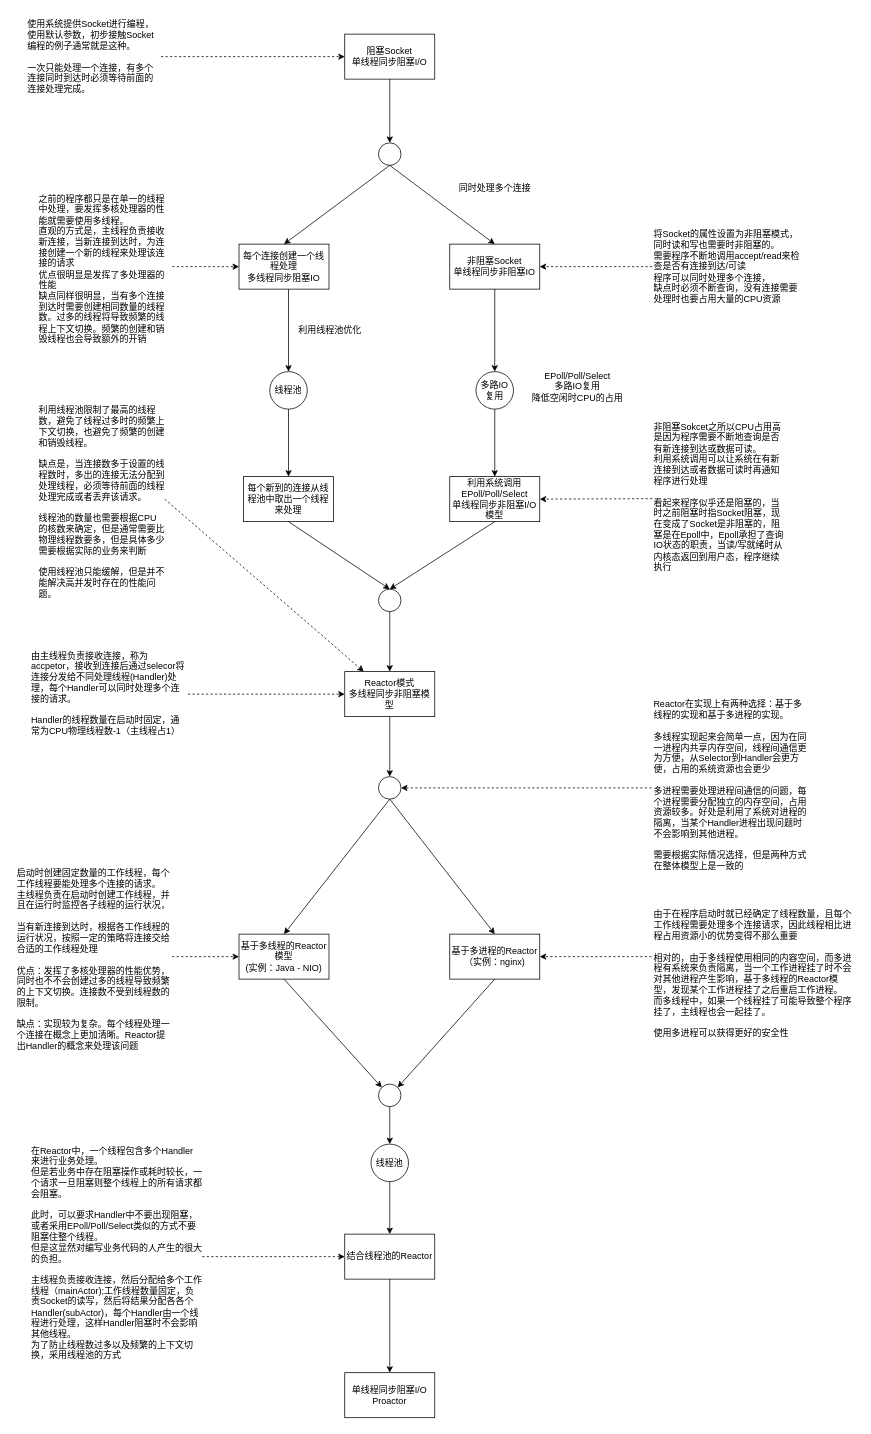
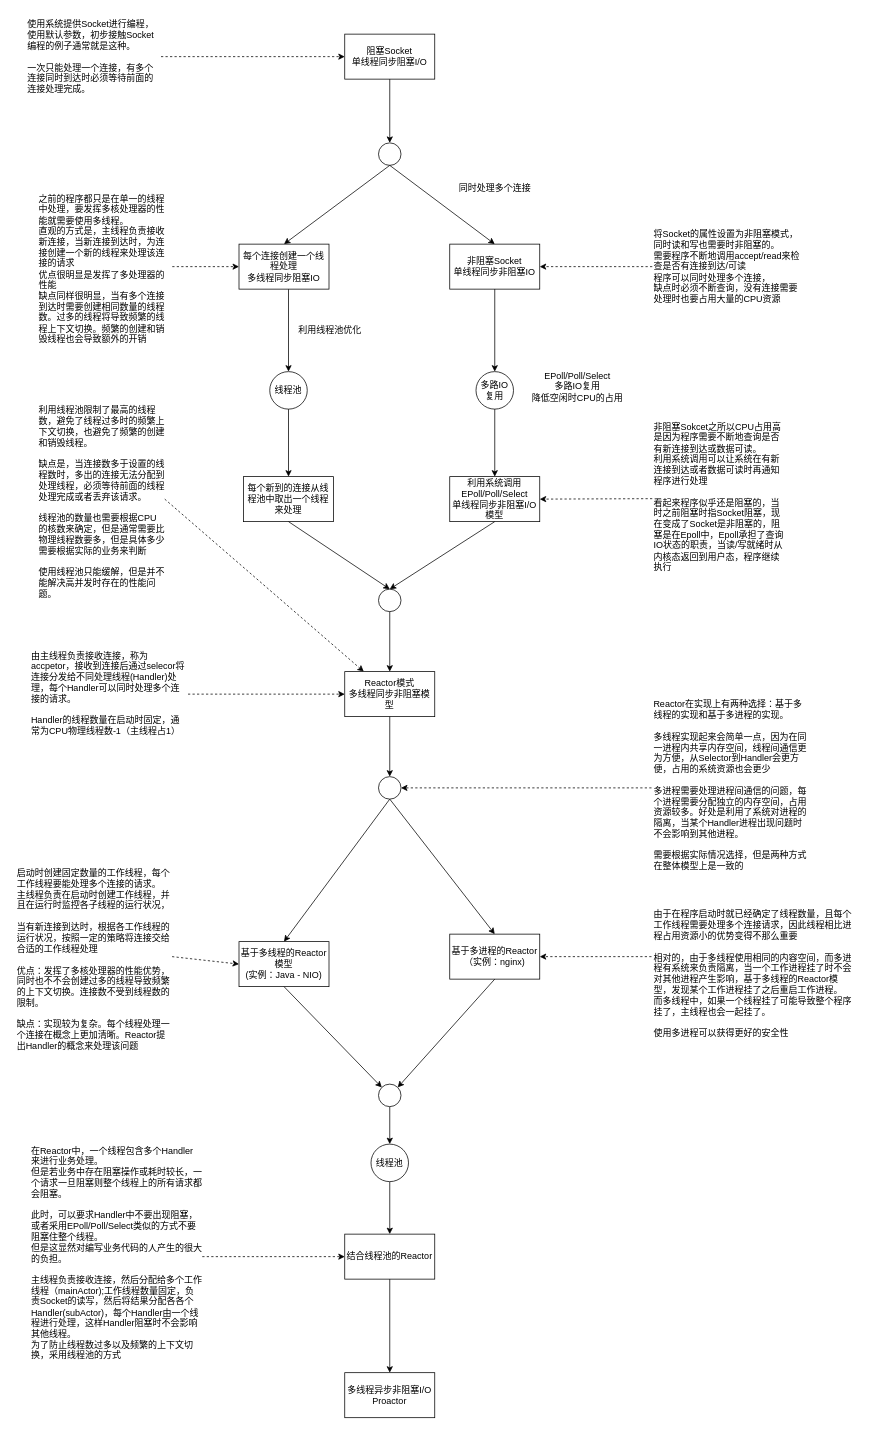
(284, 957) -> (284, 964)
(390, 1395) -> (390, 1395)
